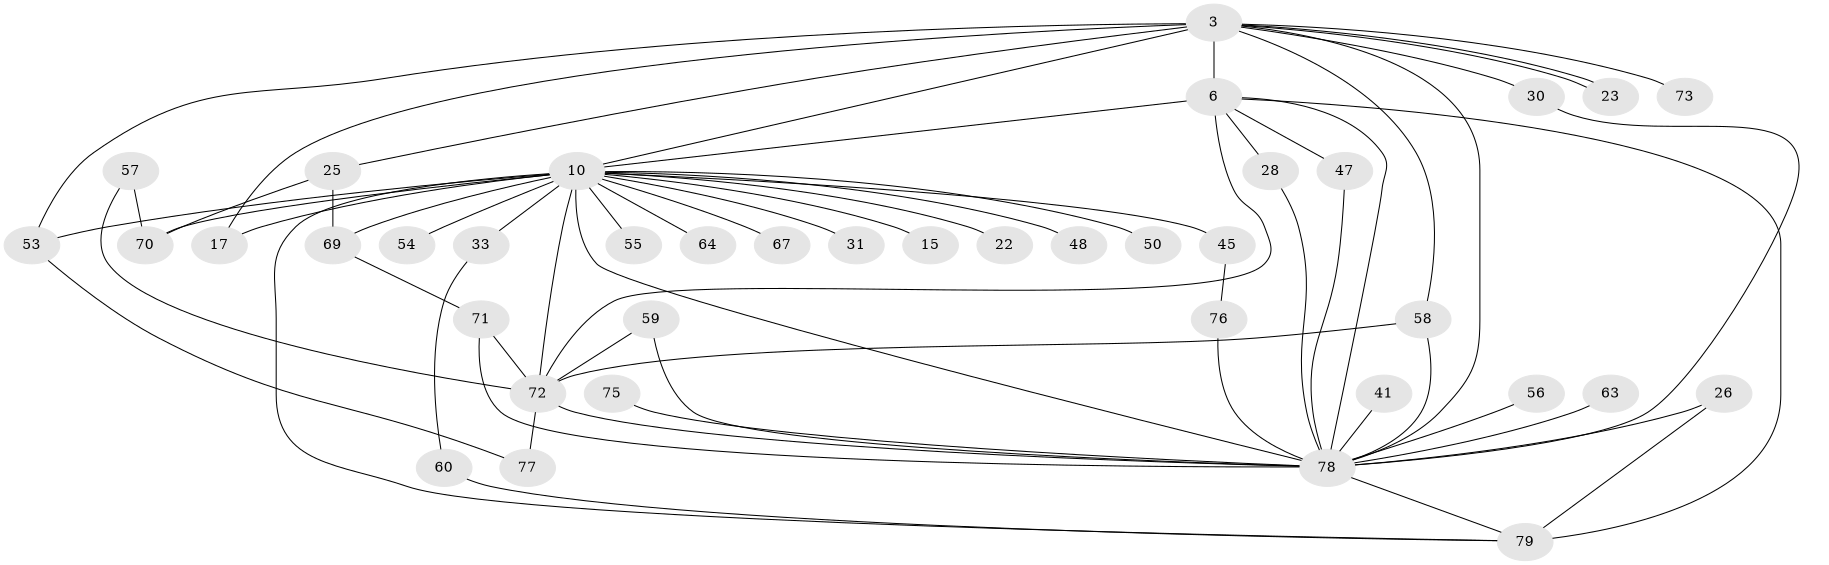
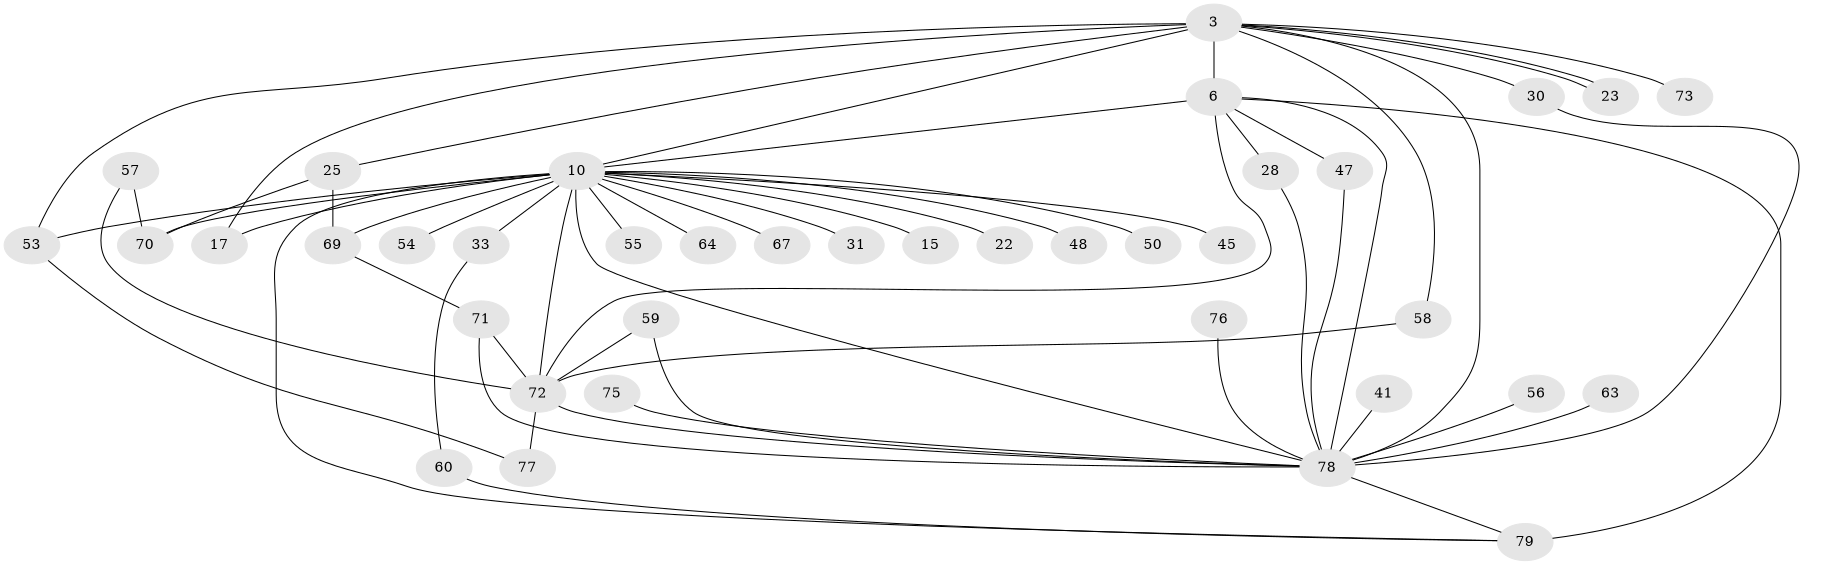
(1223, 286) -> none
(1724, 394) -> none
(1419, 416) -> none
